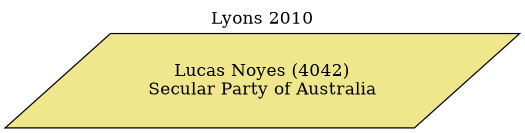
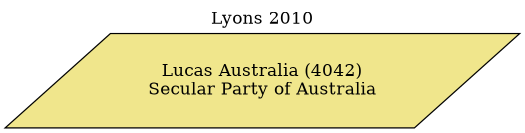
(262, 81) -> (262, 81)
